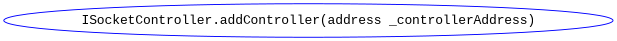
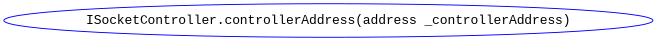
(308, 21) -> (328, 21)
